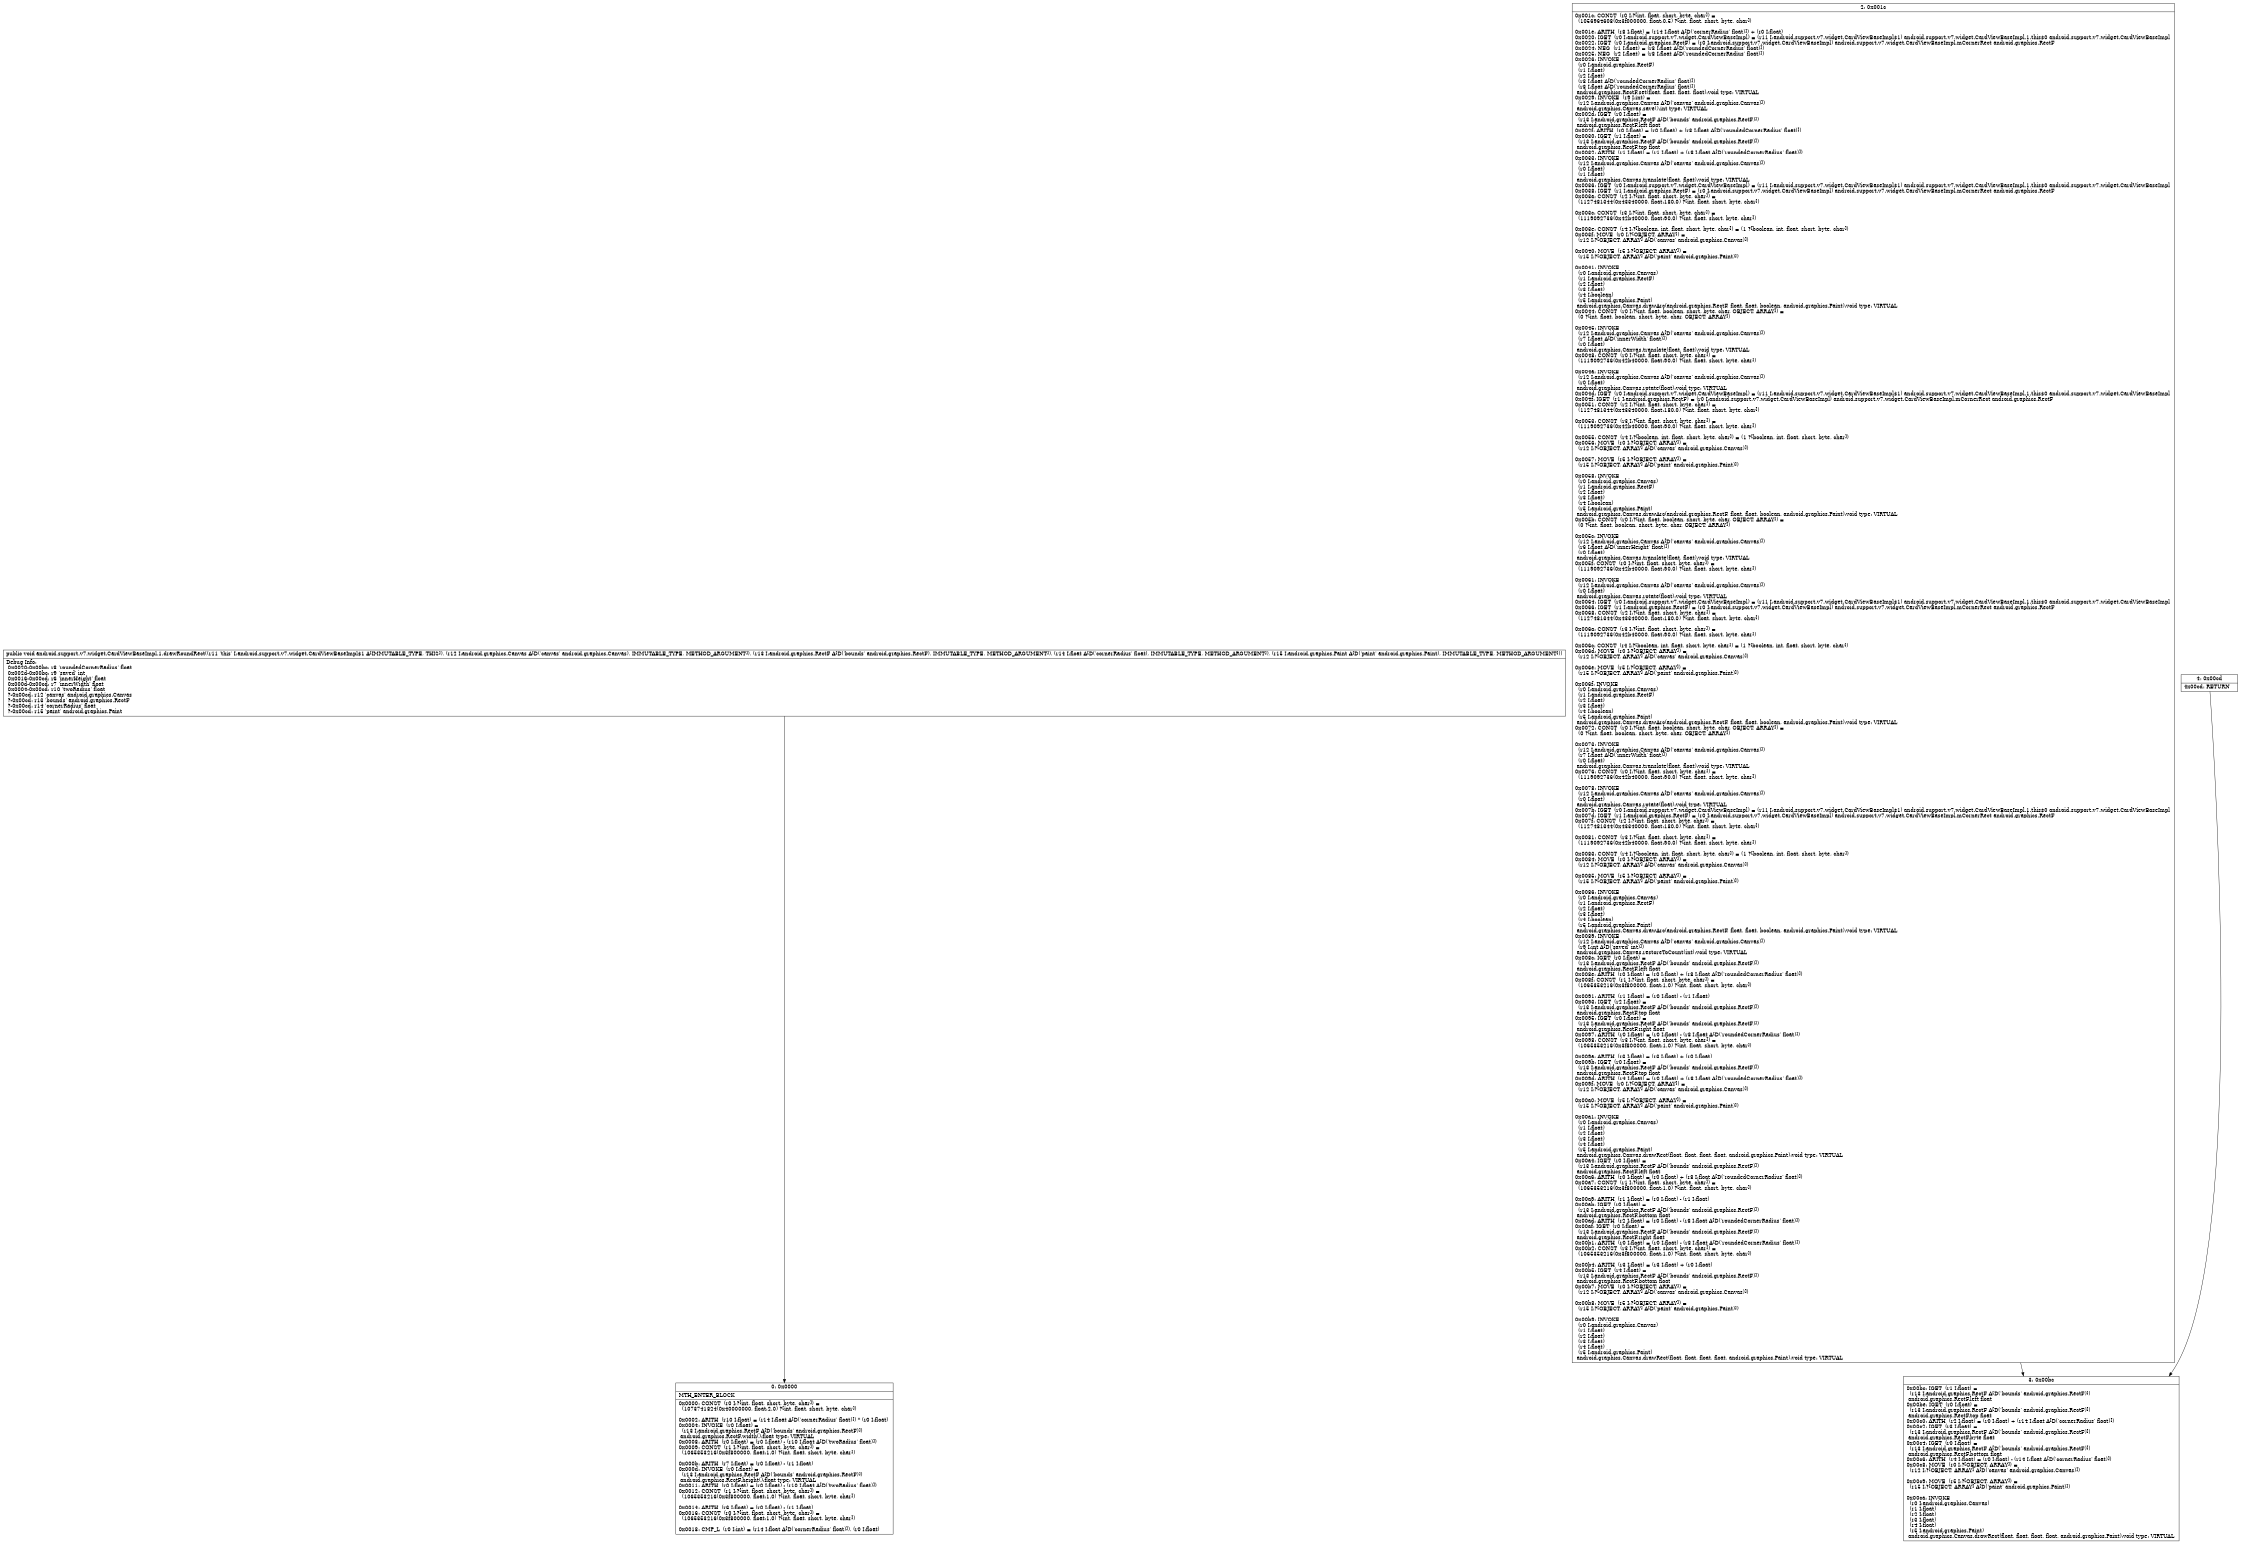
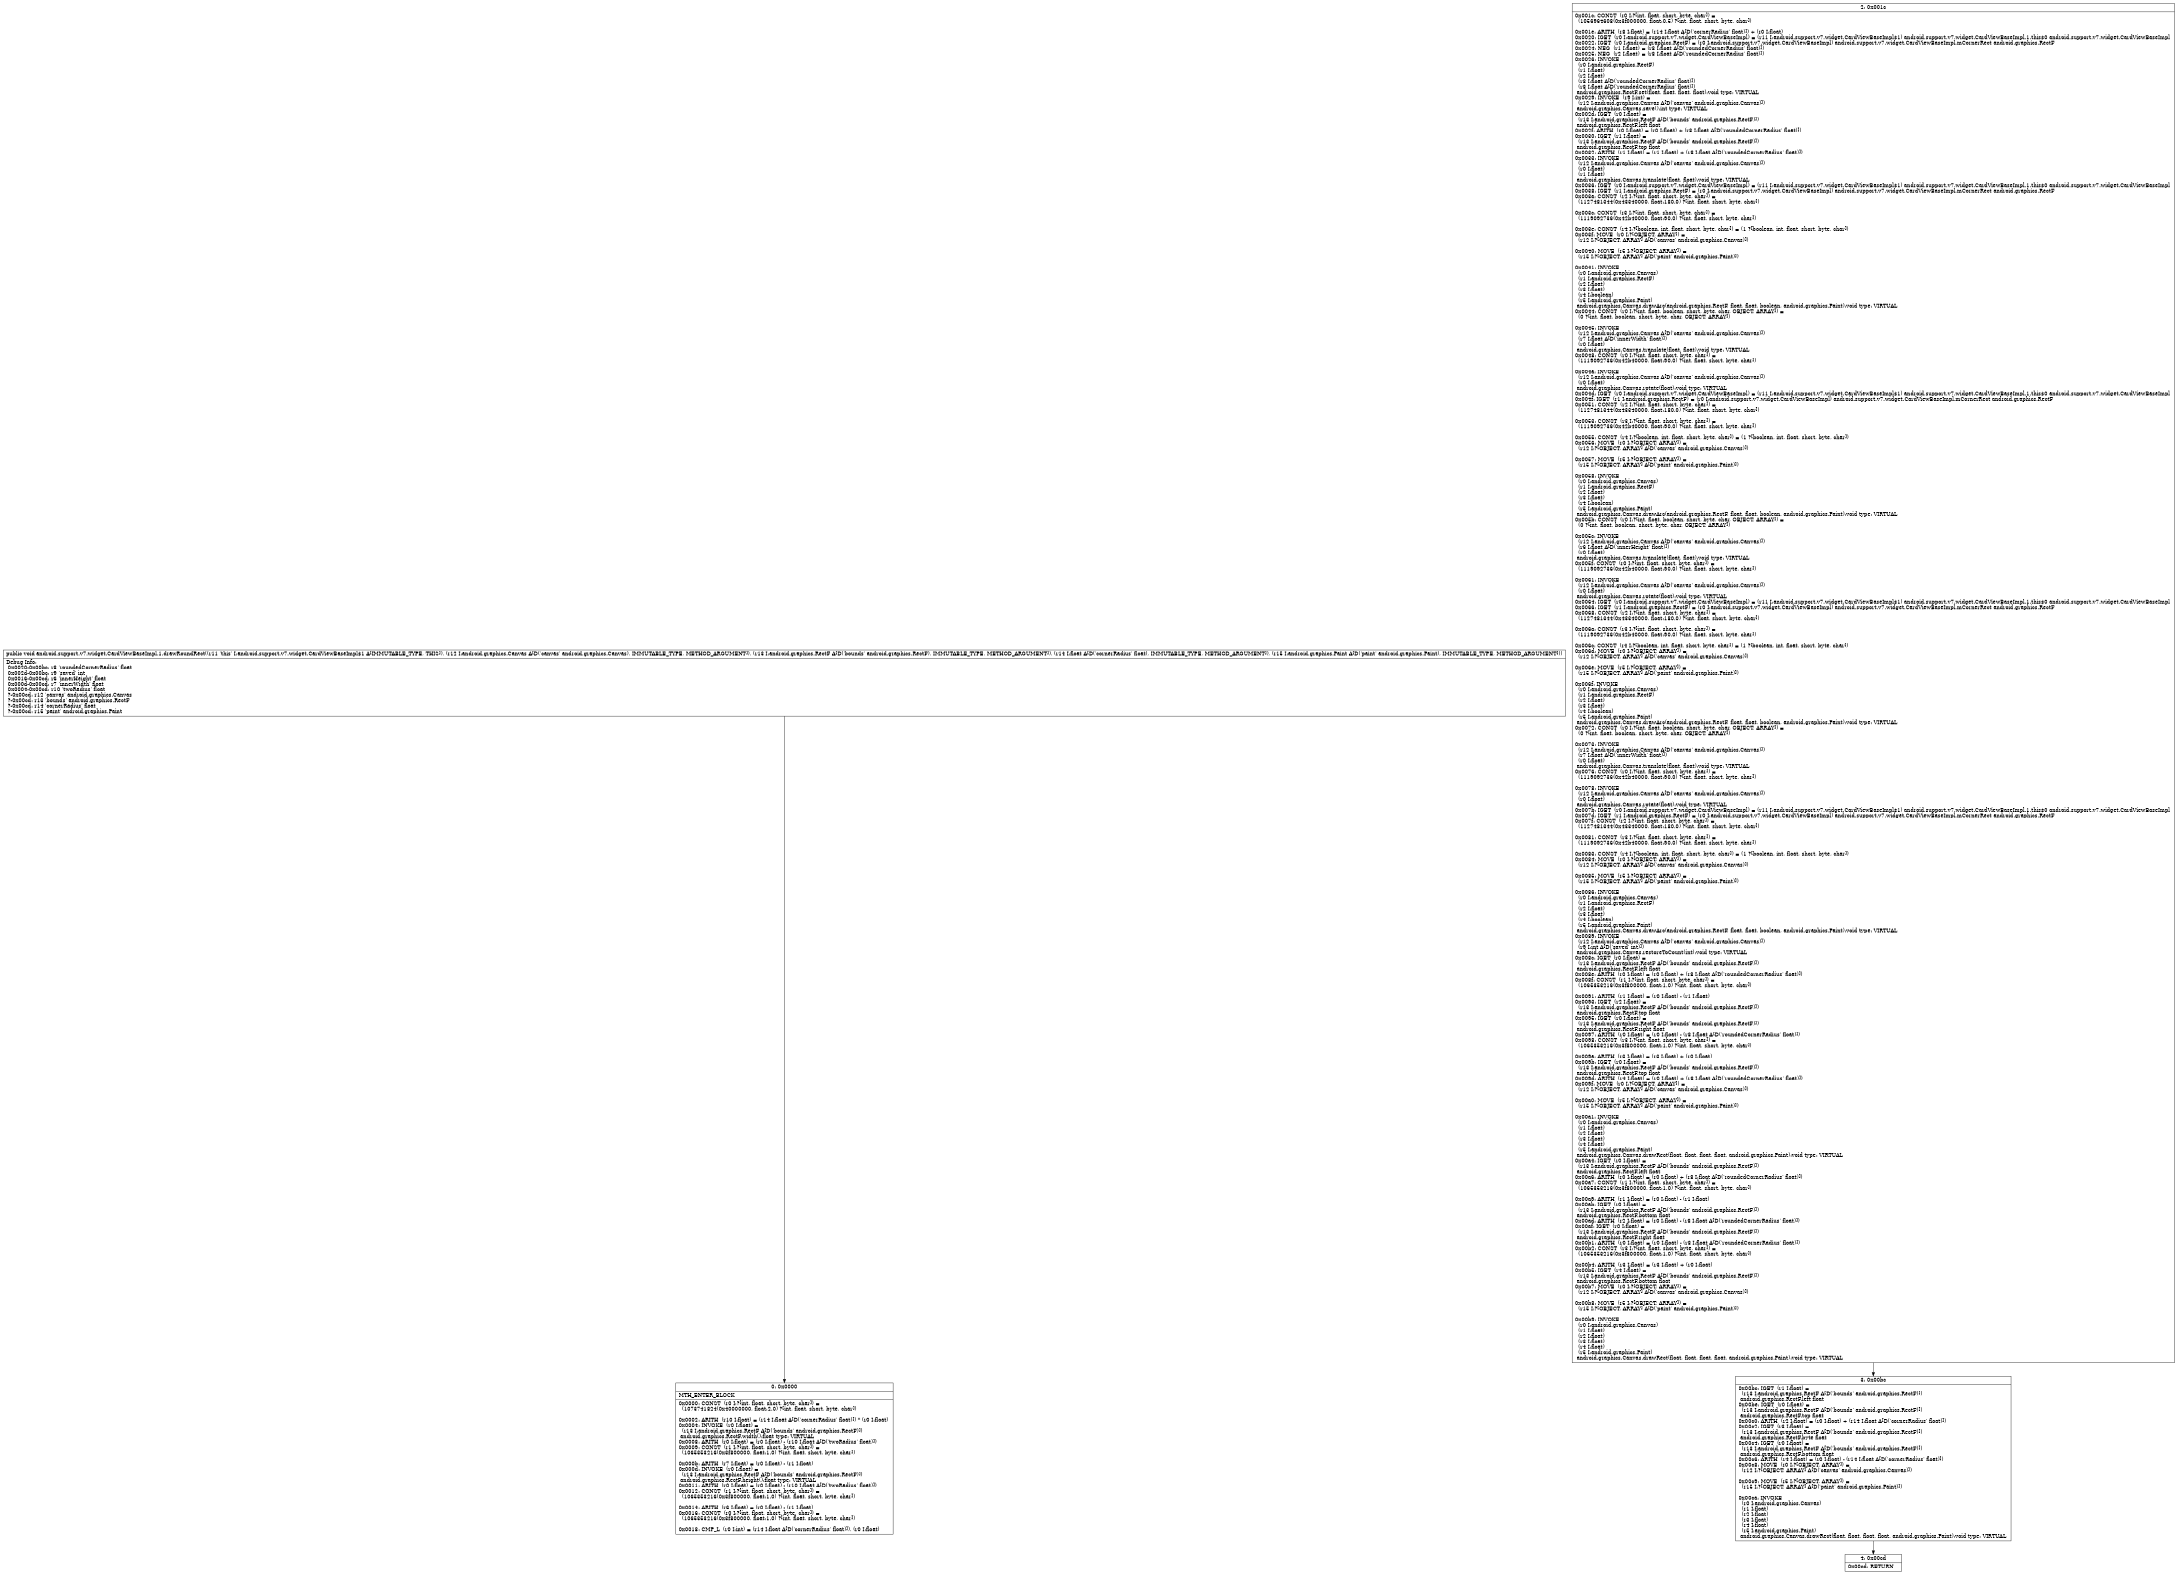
(2209, 687) -> (1873, 1567)
(2220, 1036) -> (1873, 1546)
